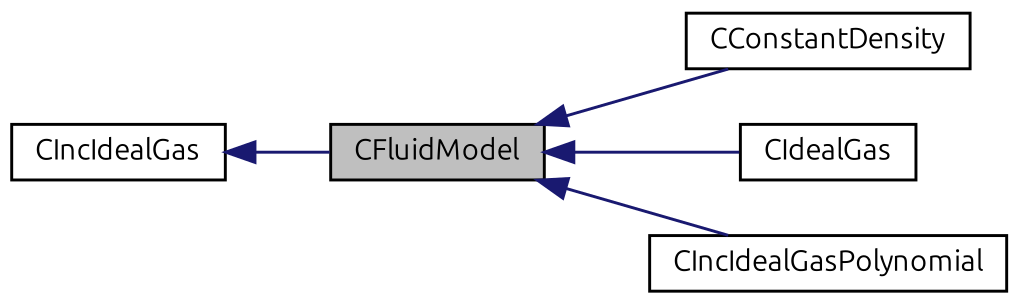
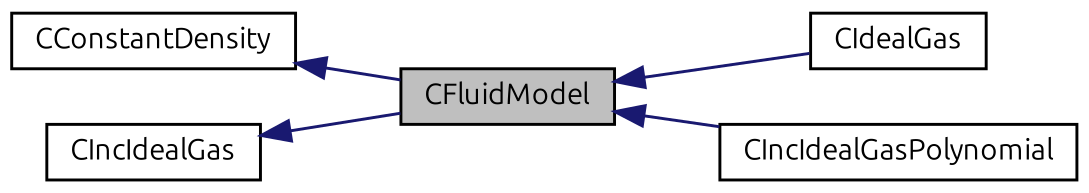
(647, 92) -> (363, 74)
